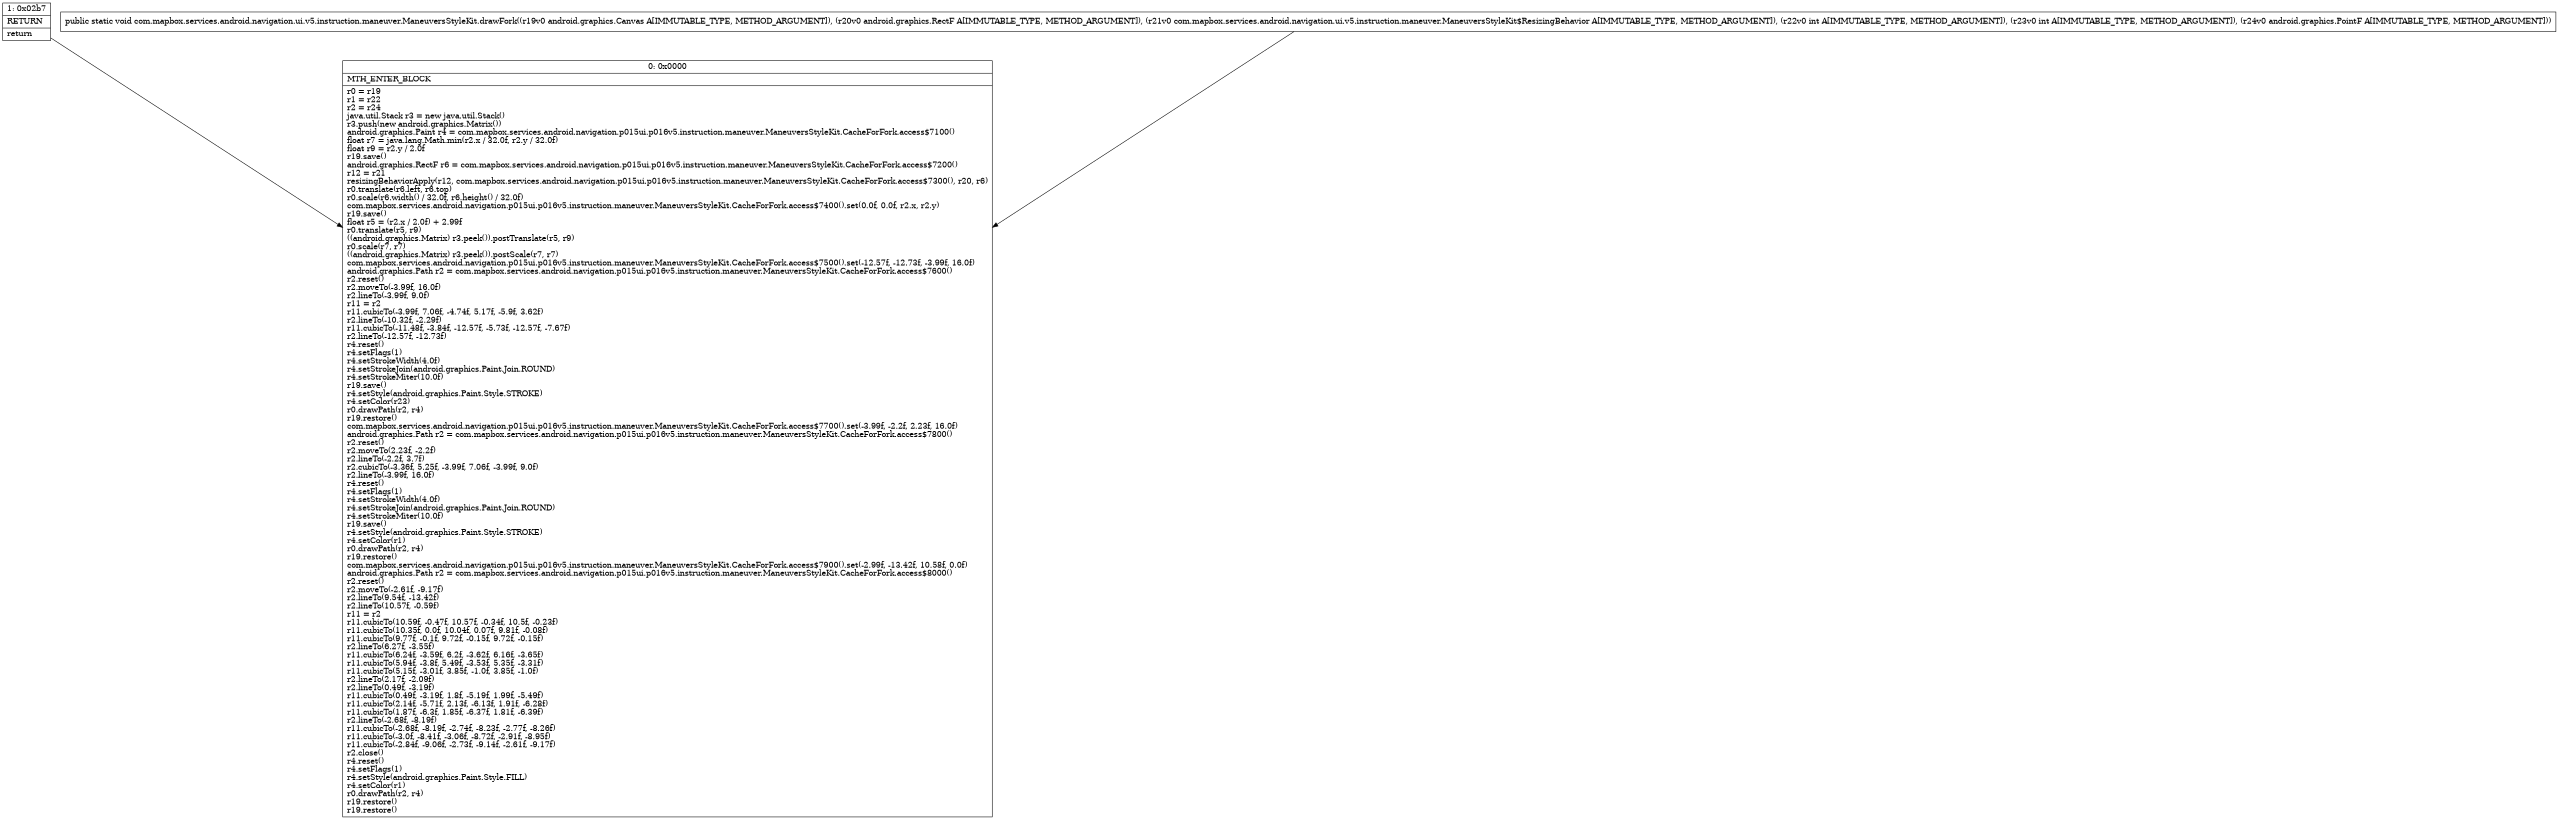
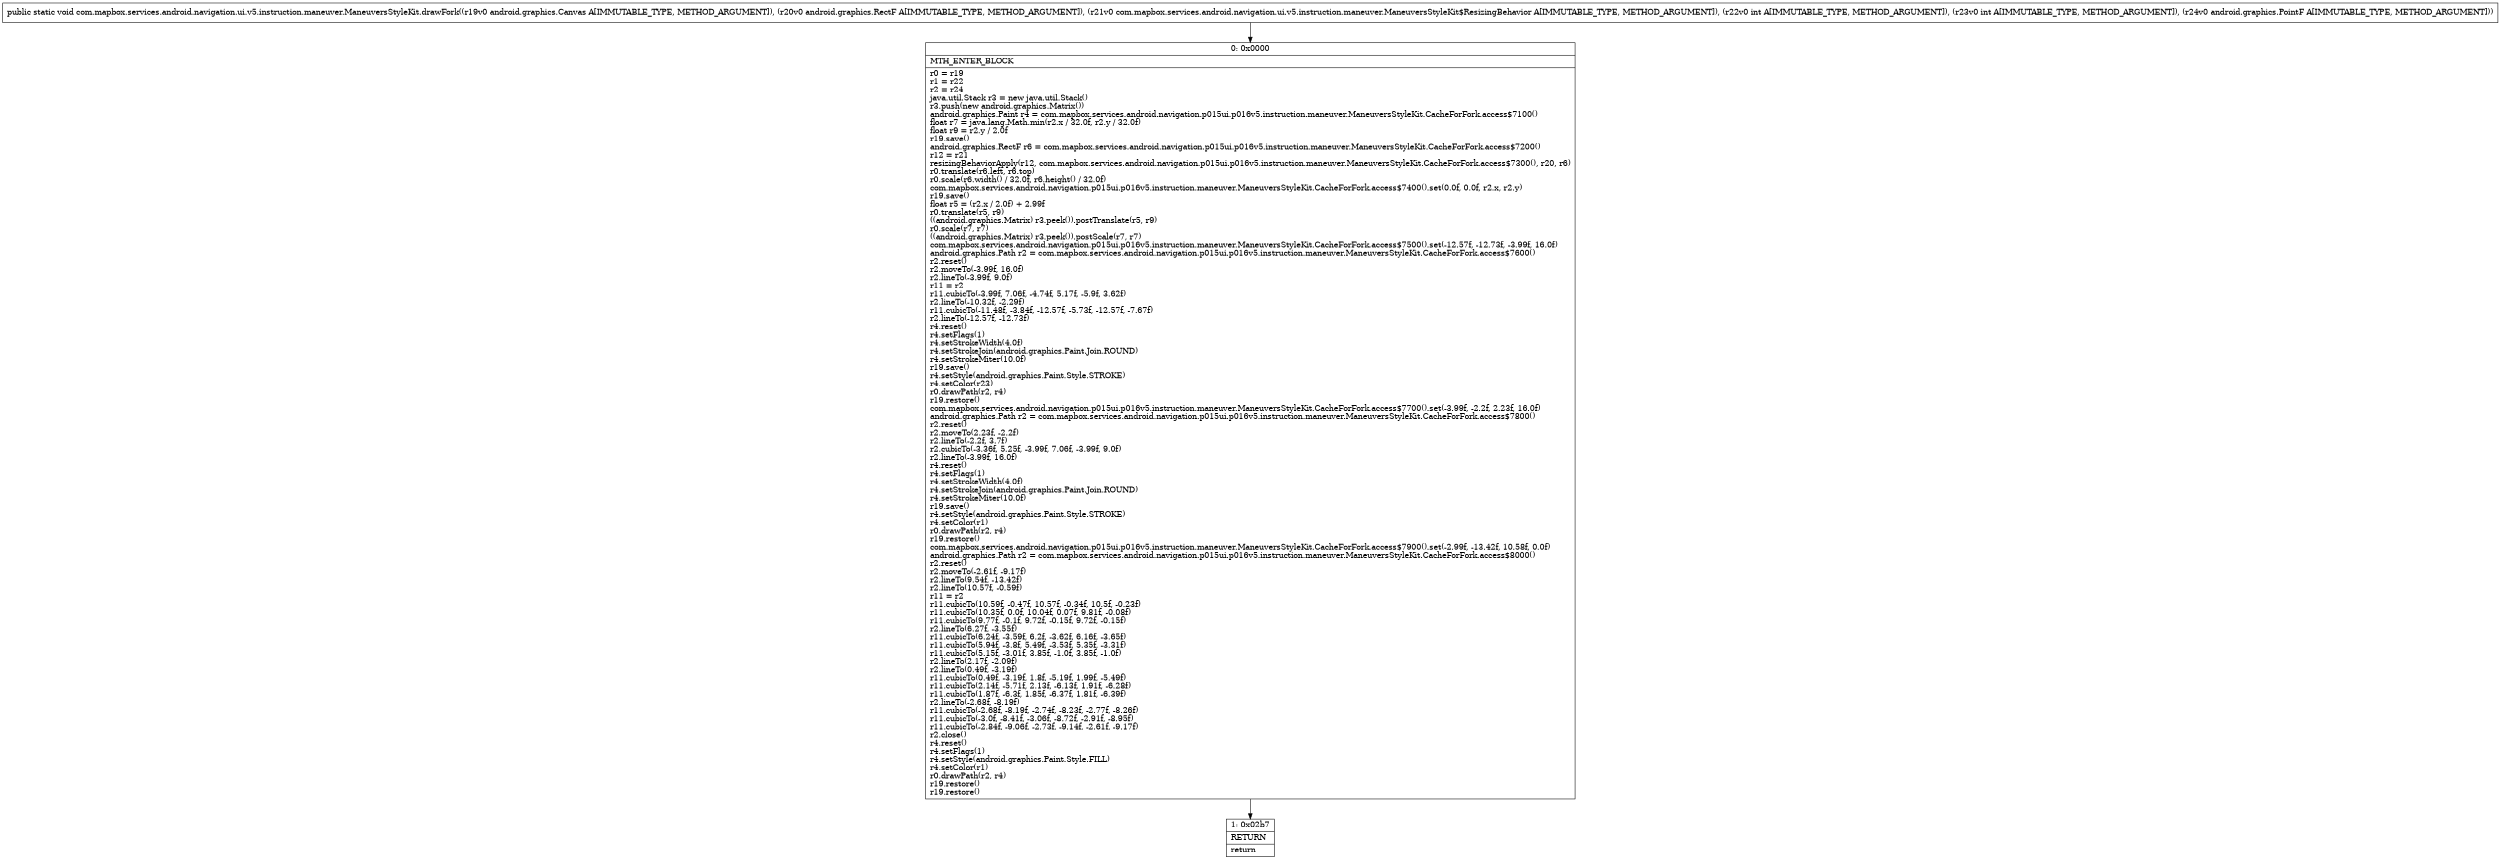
(194, 131) -> (1250, 806)
